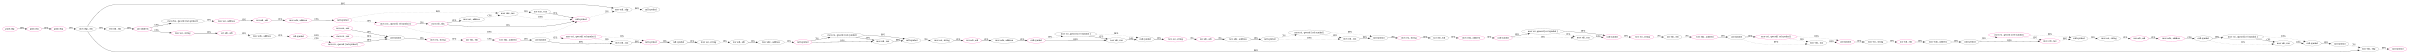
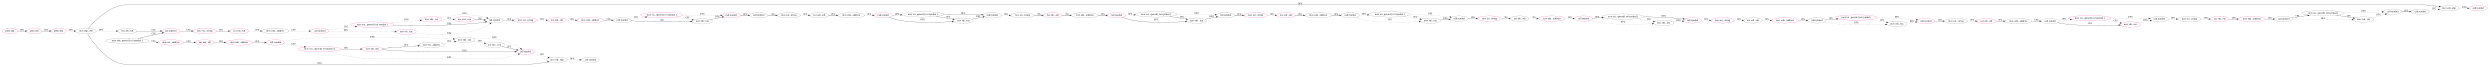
none -> (432, 19)
(160, 26) -> (150, 36)
